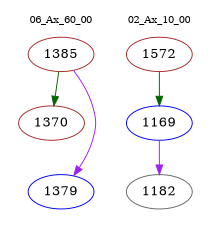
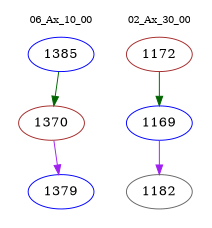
(61, 21) -> (61, 21)
(159, 21) -> (159, 21)
(61, 54) -> (61, 54)
(159, 54) -> (159, 54)
(95, 118) -> (56, 153)
